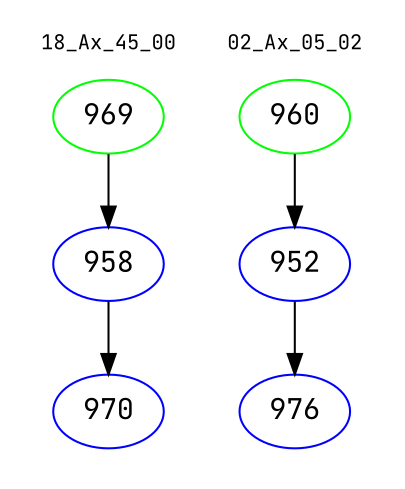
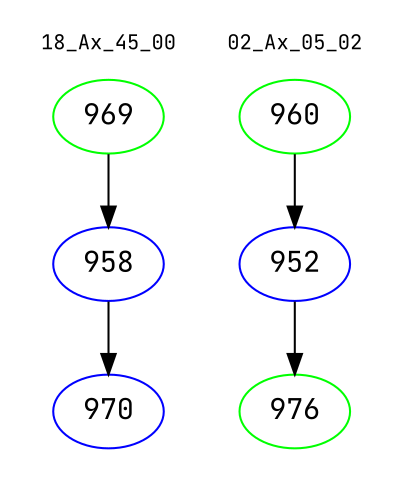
(295, 411) -> (295, 411)
